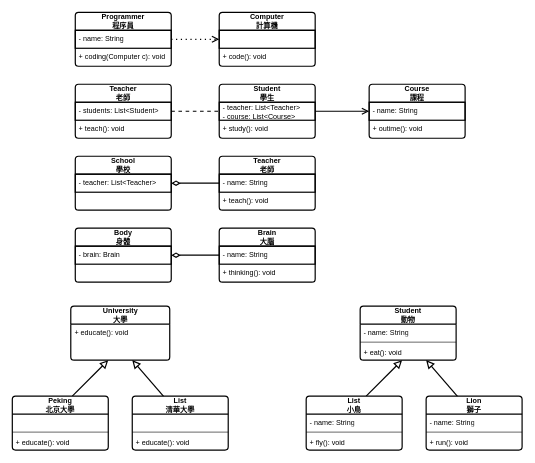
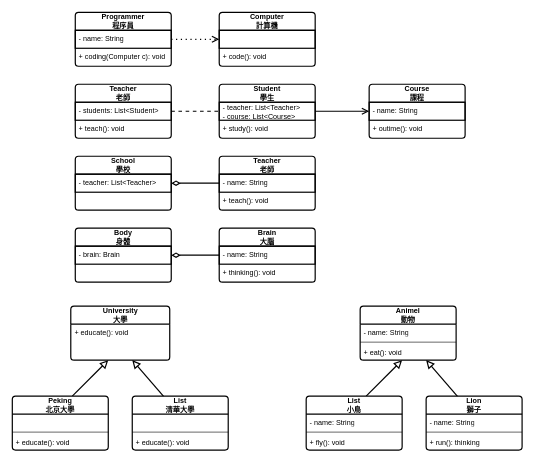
(408, 315) -> (408, 315)
(452, 443) -> (459, 443)
